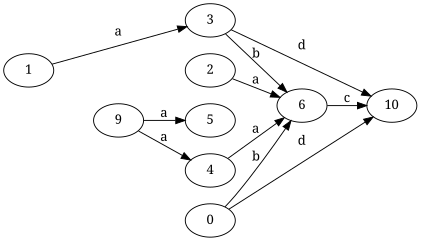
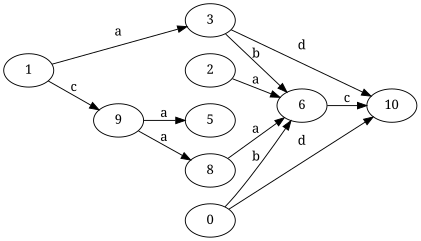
none -> (70, 93)
(210, 170) -> (210, 170)
